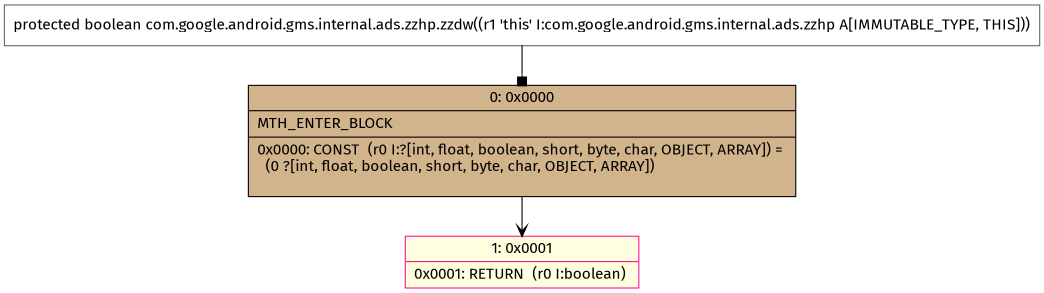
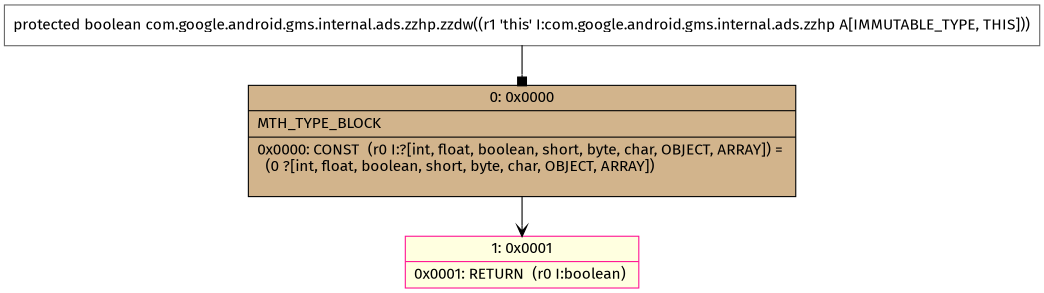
(325, 123) -> (319, 123)
